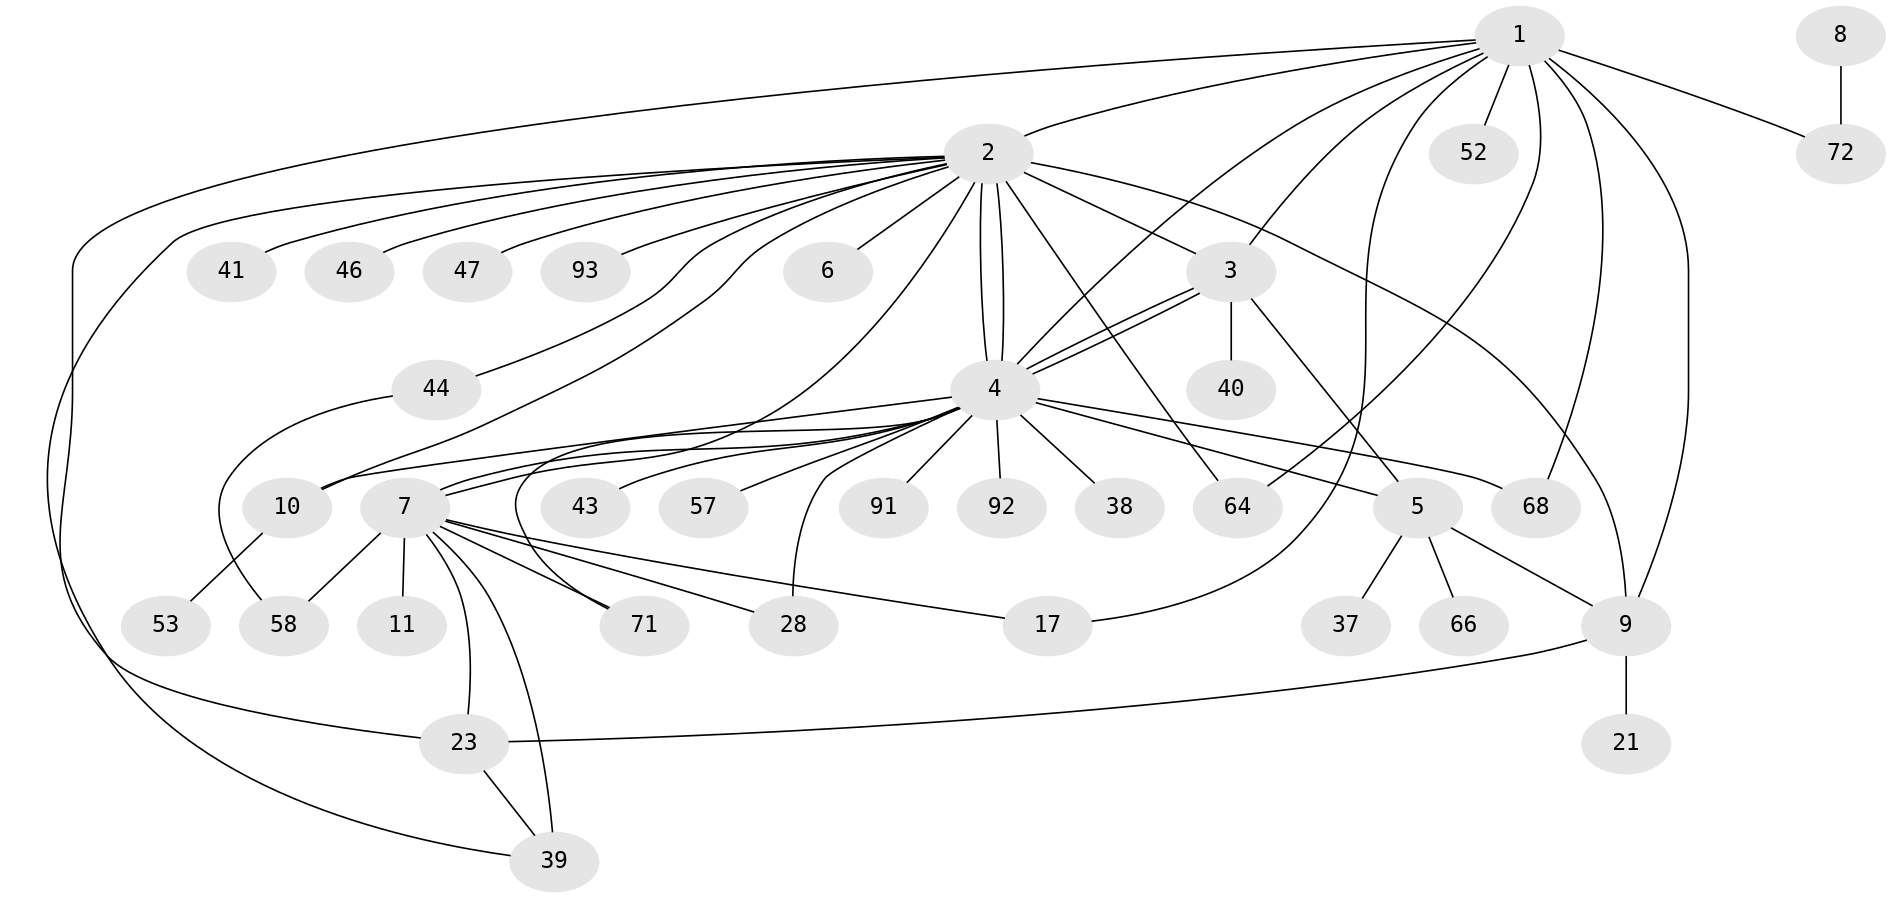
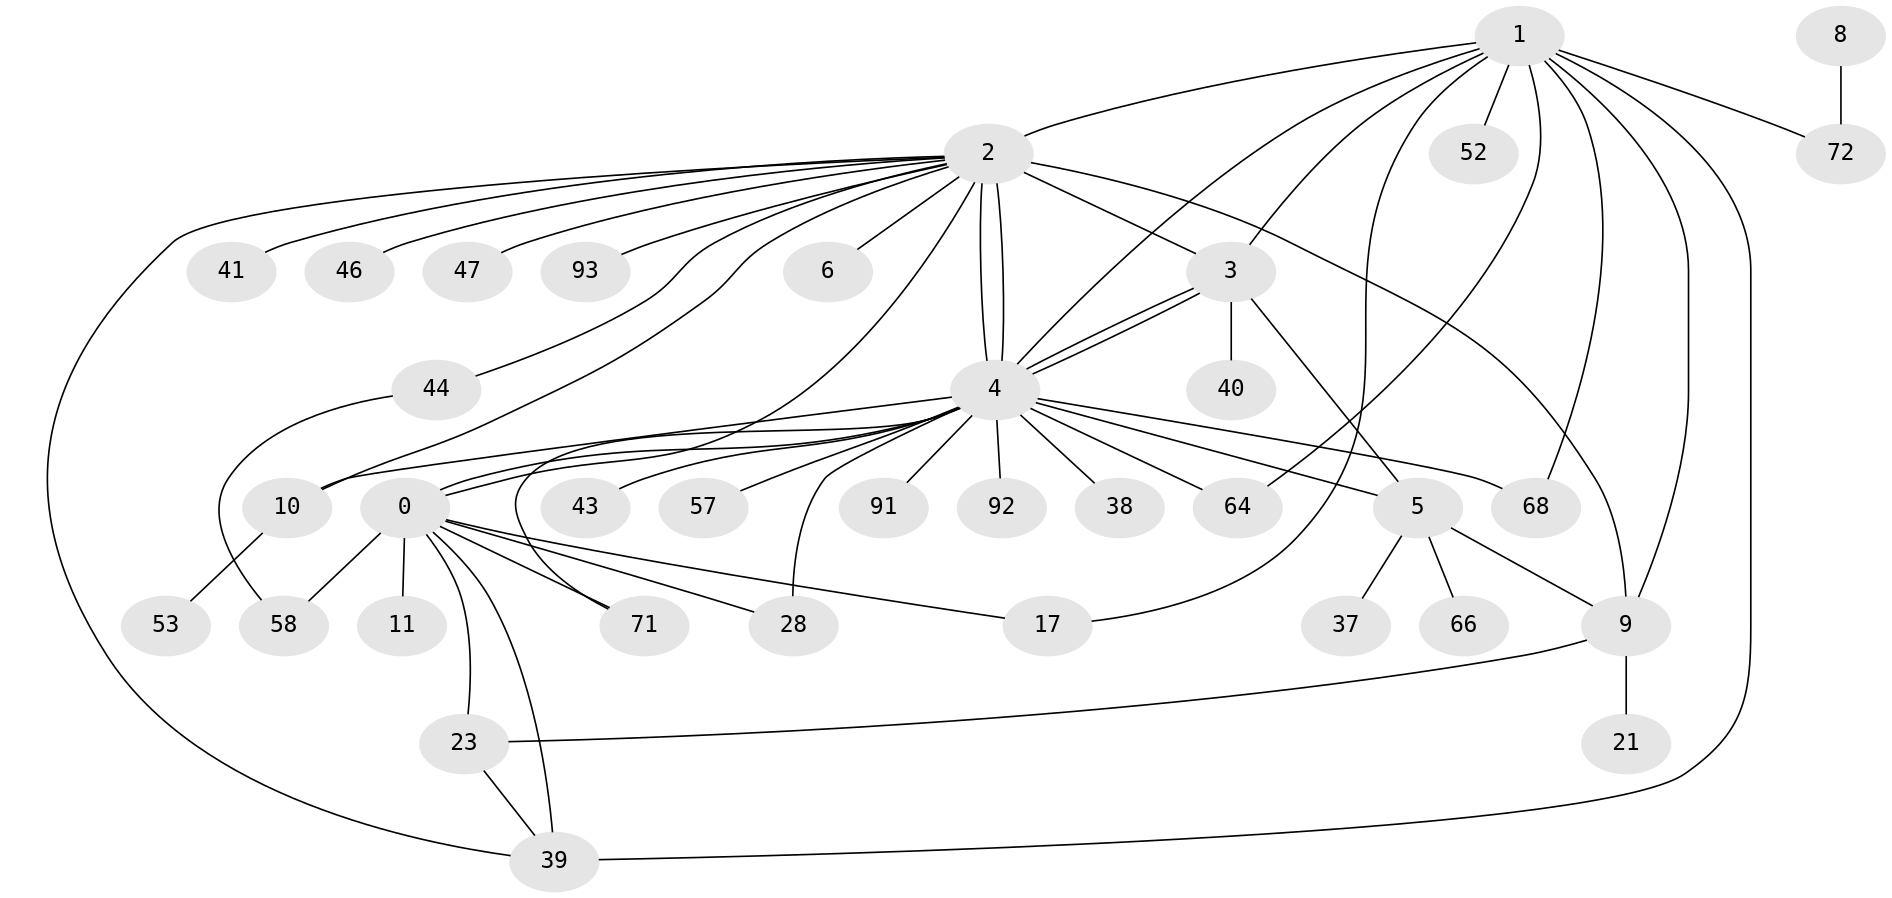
(398, 147) -> (1559, 805)
(1100, 317) -> (1116, 449)
(405, 508) -> (405, 508)
